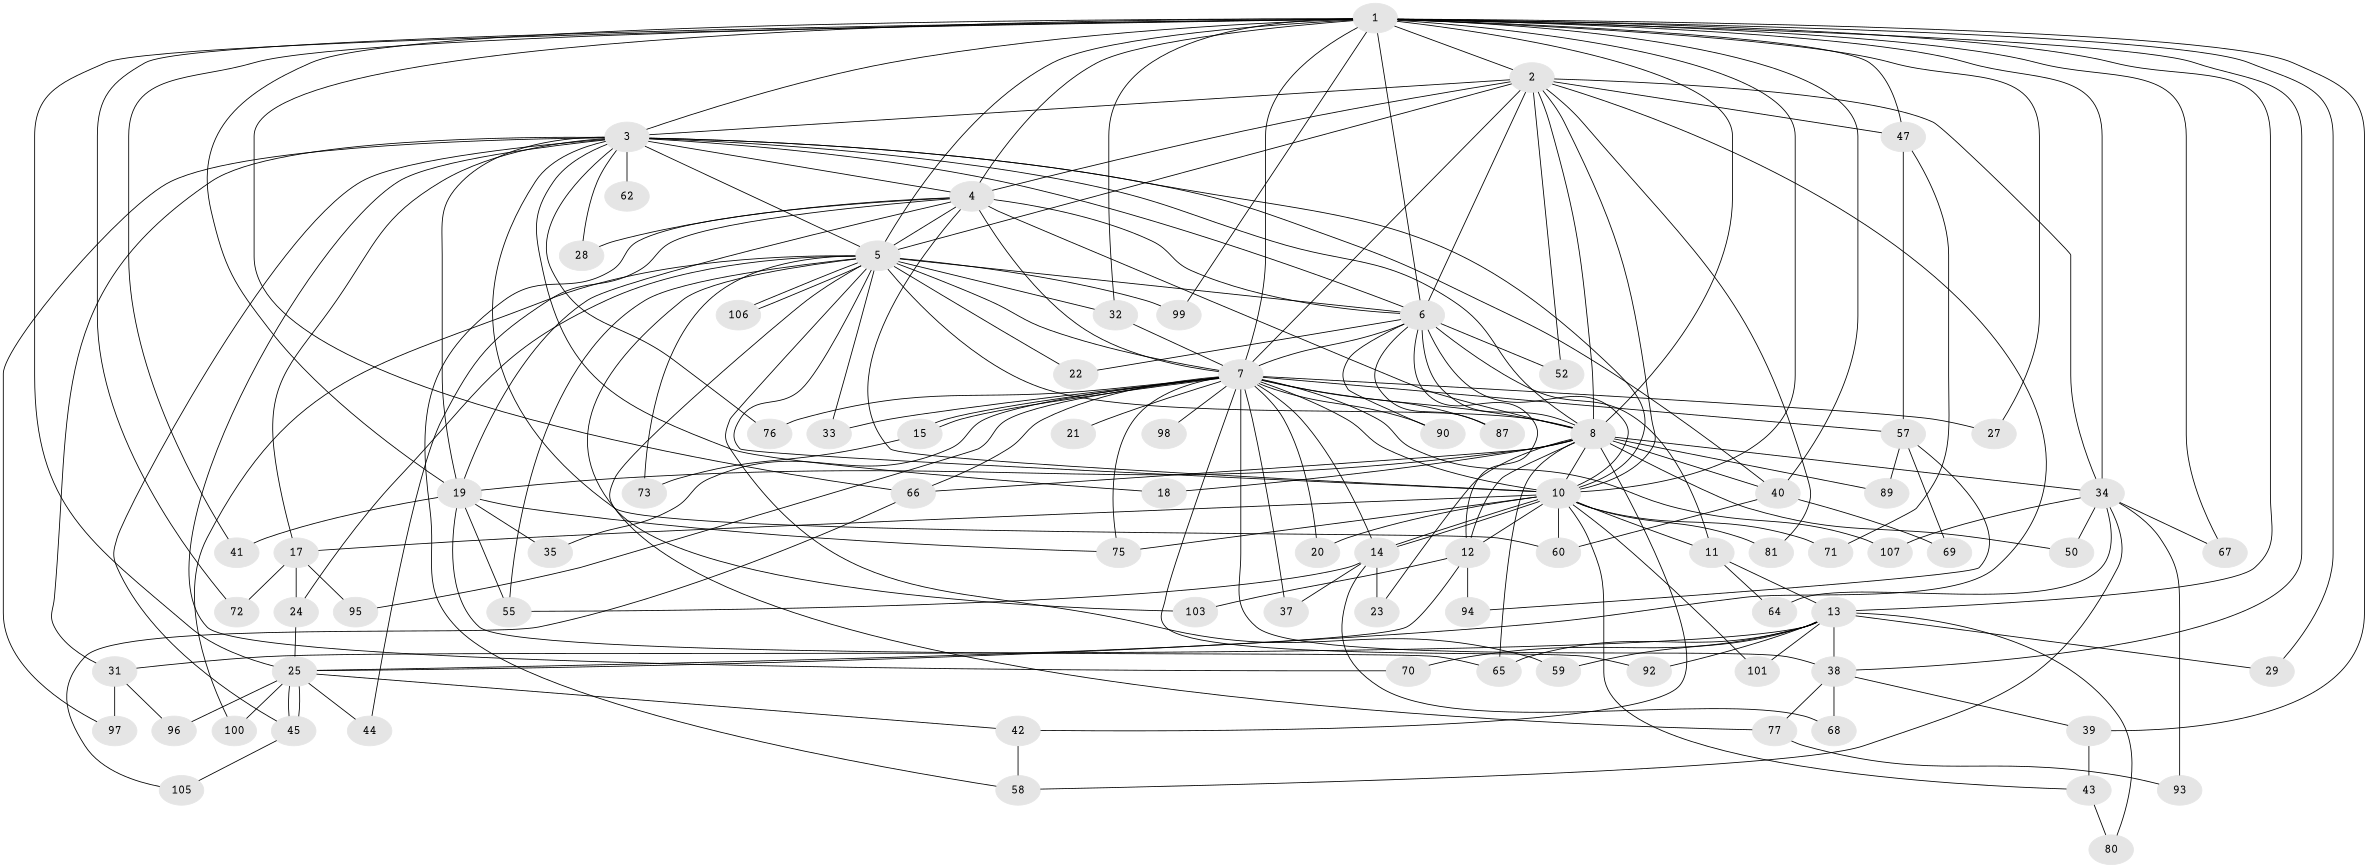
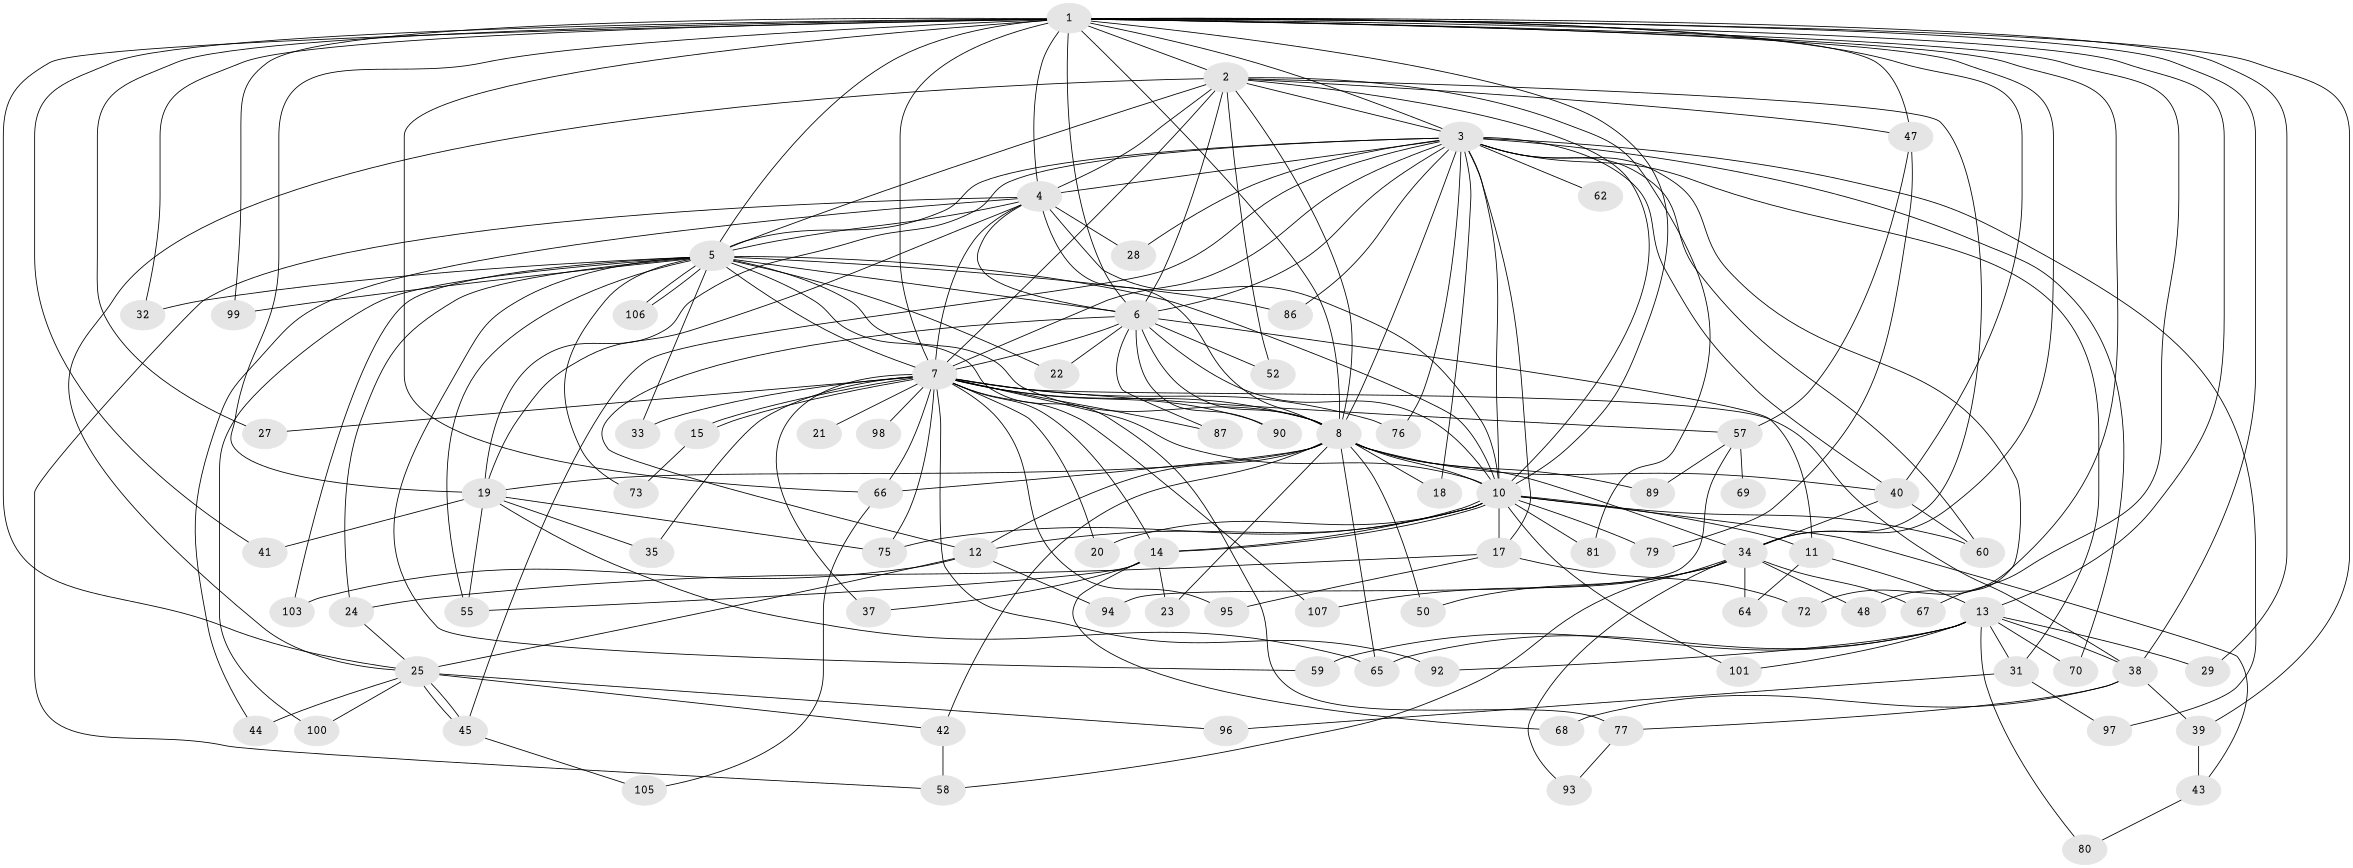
none -> (1290, 315)
(1178, 345) -> (1207, 277)
(1866, 519) -> (1821, 523)
(1831, 553) -> (1652, 553)
none -> (1864, 612)
